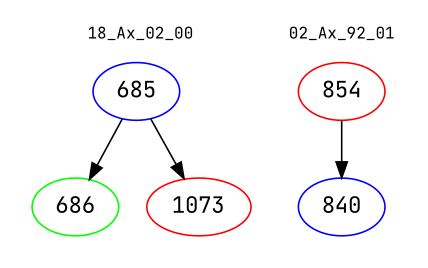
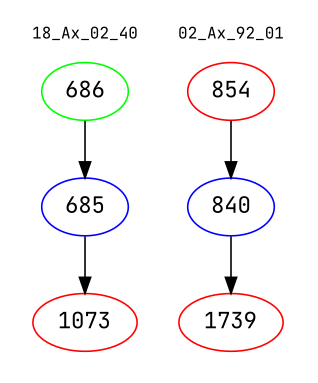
(141, 34) -> (86, 34)
(110, 142) -> (85, 141)
none -> (231, 322)
